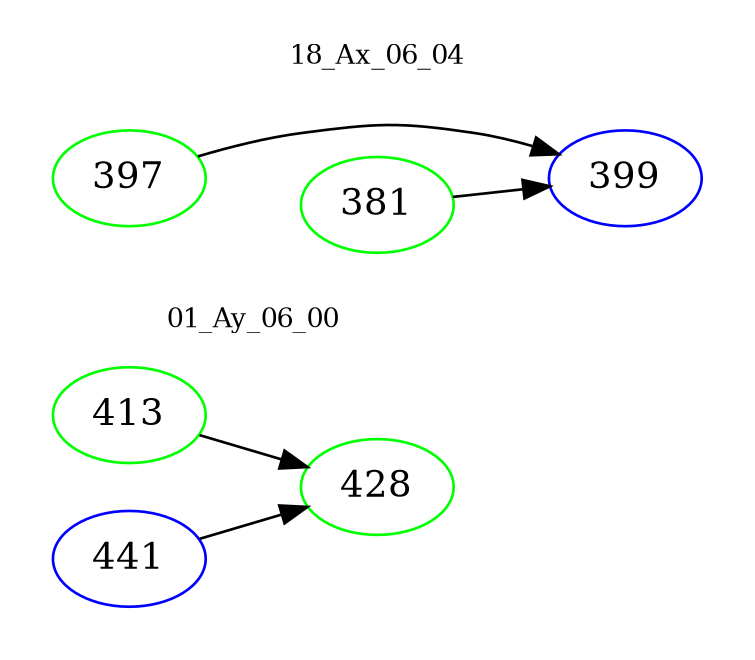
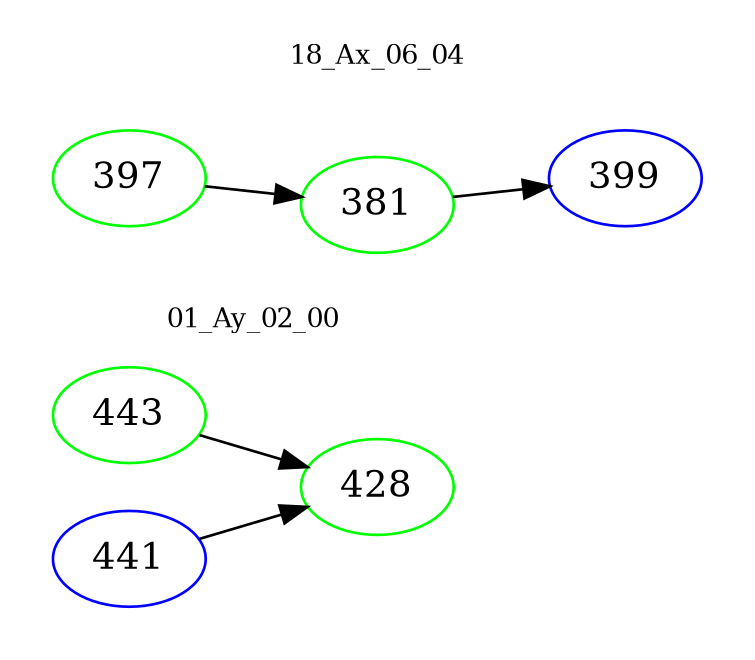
(365, 126) -> (240, 190)
(253, 321) -> (253, 321)
(129, 415) -> (129, 415)
